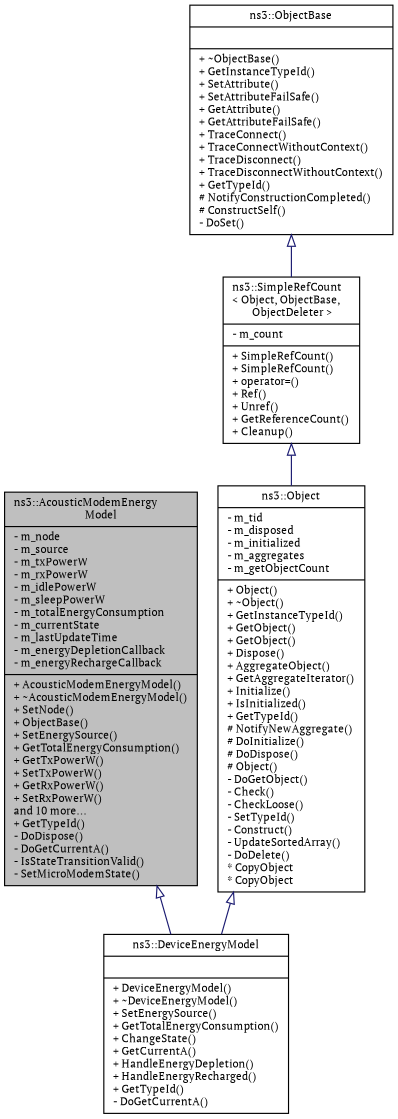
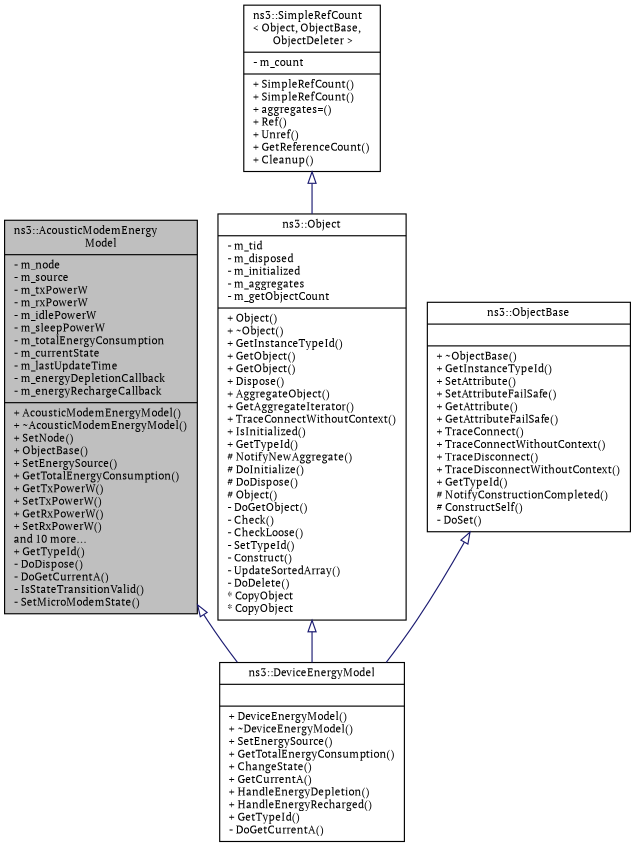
(291, 262) -> (428, 604)
(266, 381) -> (293, 110)
(259, 691) -> (312, 419)
